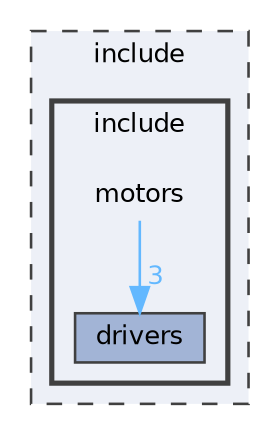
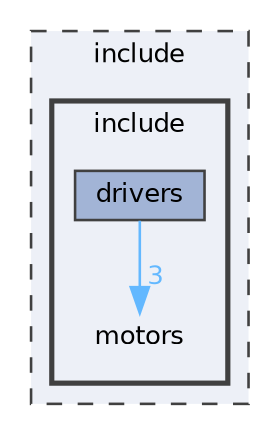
(140, 254) -> (140, 254)
